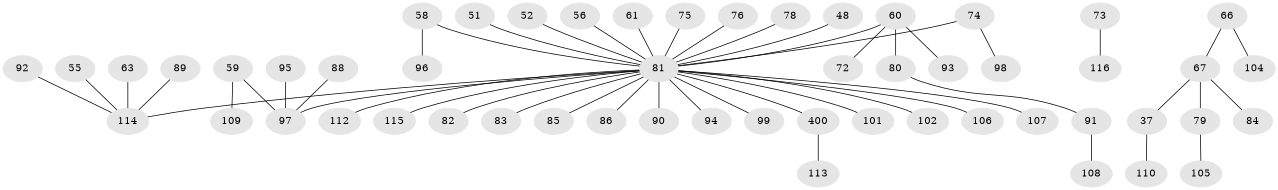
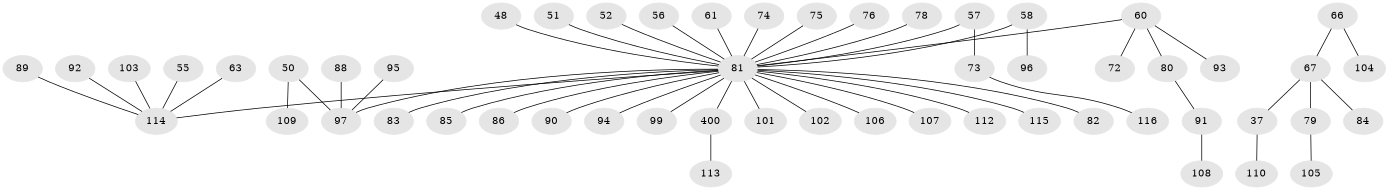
none -> (975, 16)
none -> (129, 69)
(233, 69) -> (289, 69)
(1001, 69) -> none
